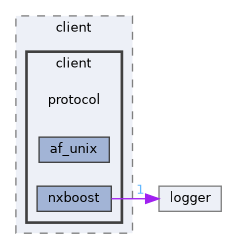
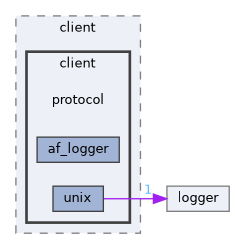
(74, 150) -> (78, 150)
(74, 199) -> (78, 199)
